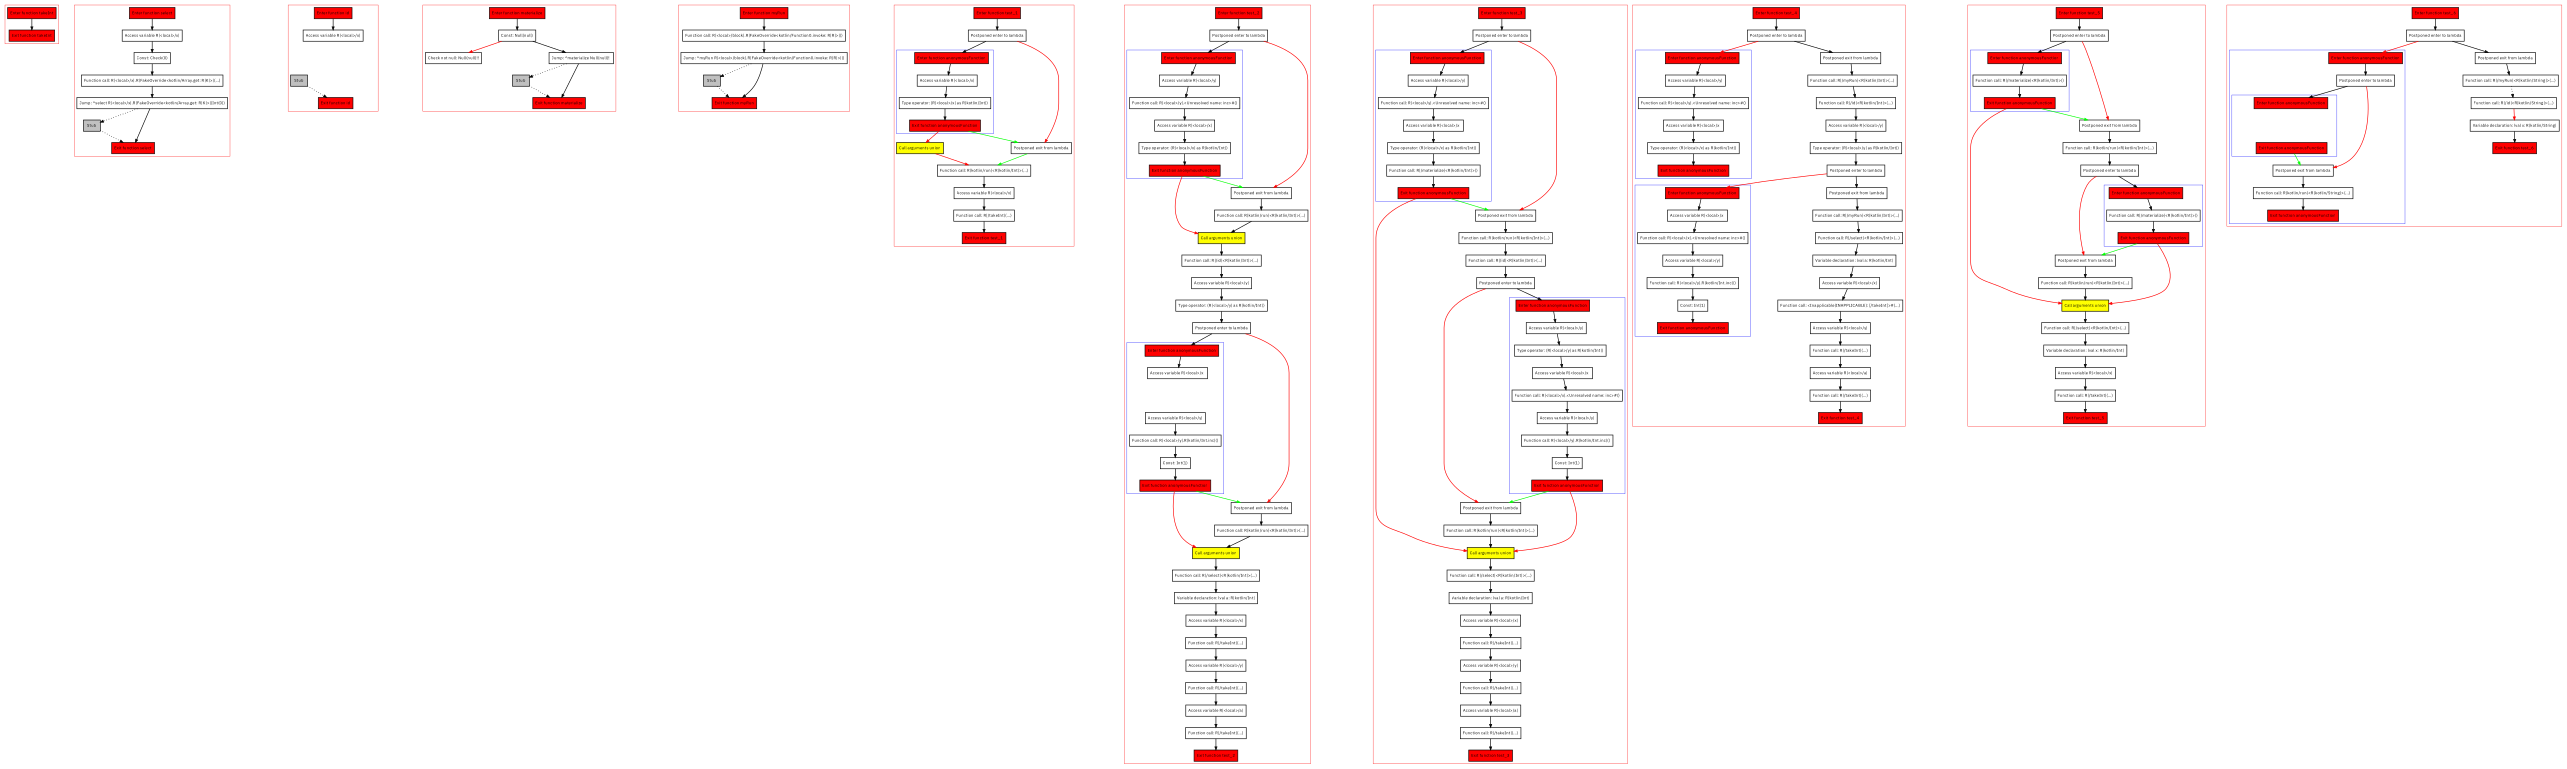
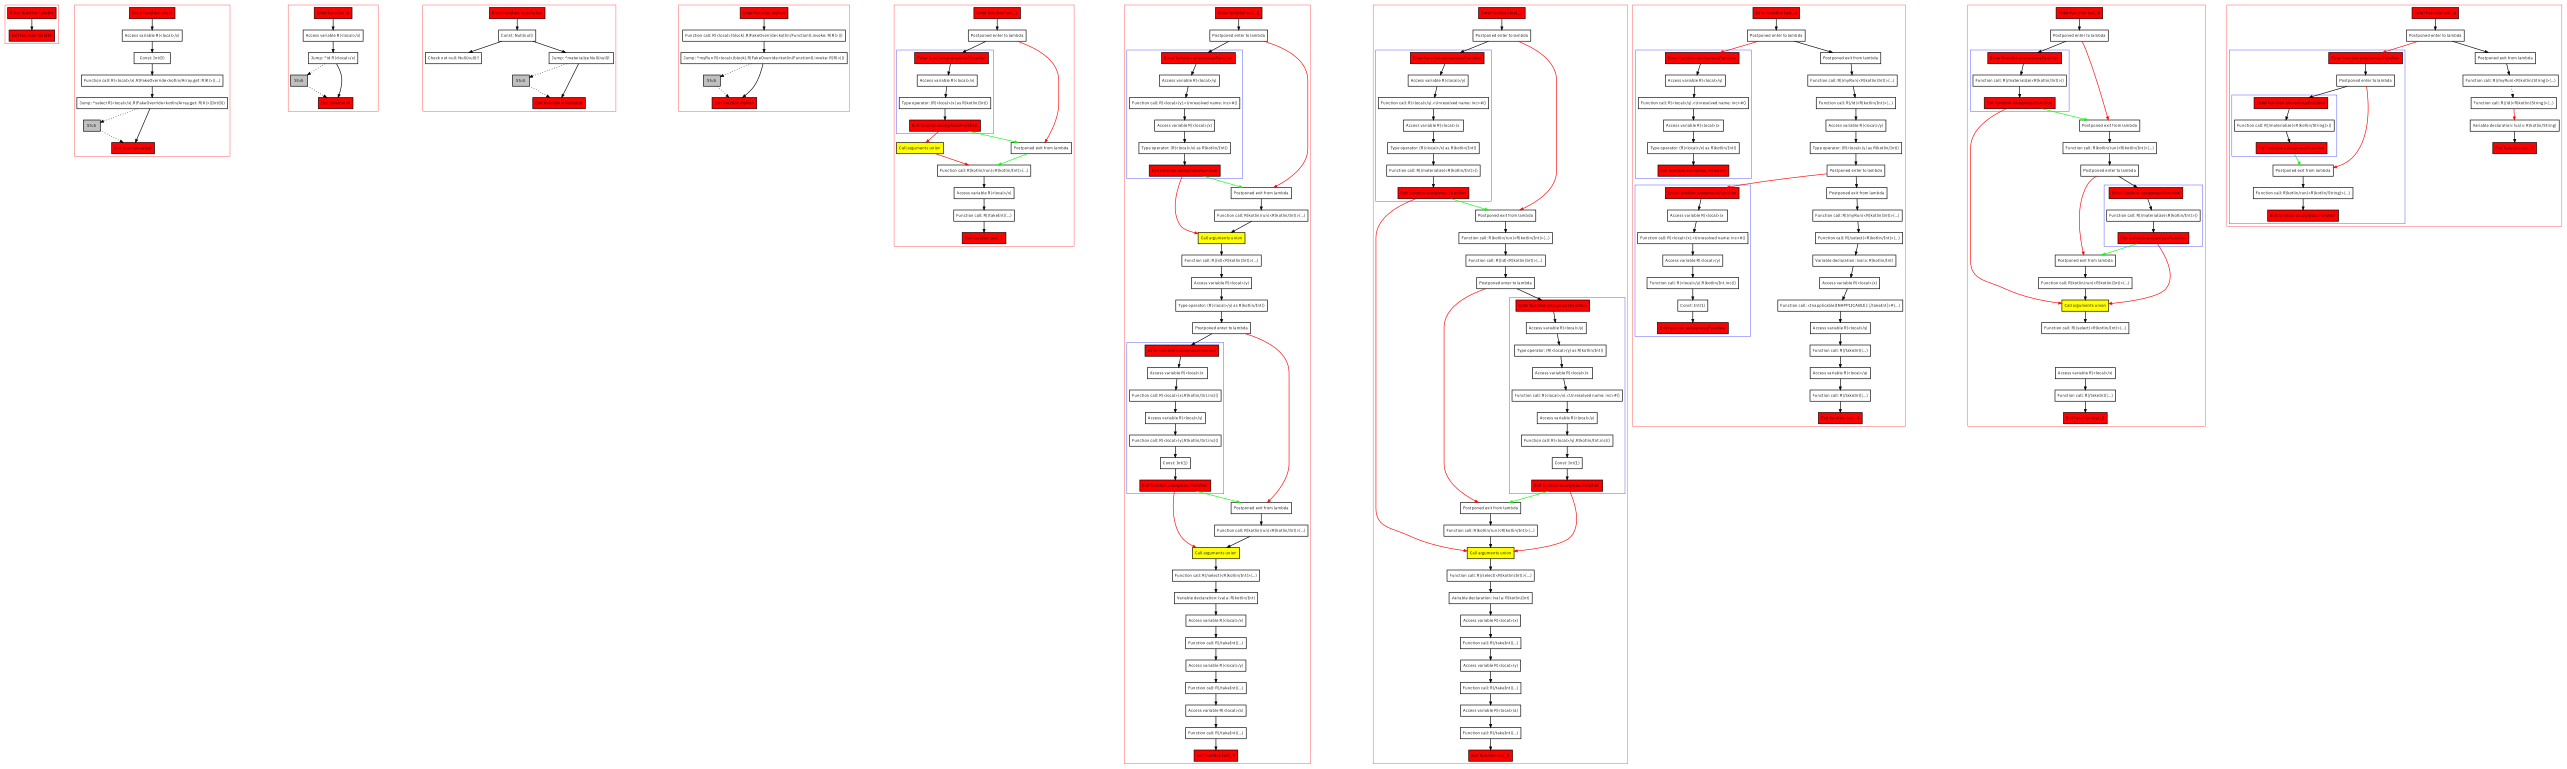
(487, 46) -> (487, 46)
(152, 58) -> (152, 58)
none -> (333, 58)
none -> (2284, 126)
(2085, 351) -> none
none -> (1175, 396)
